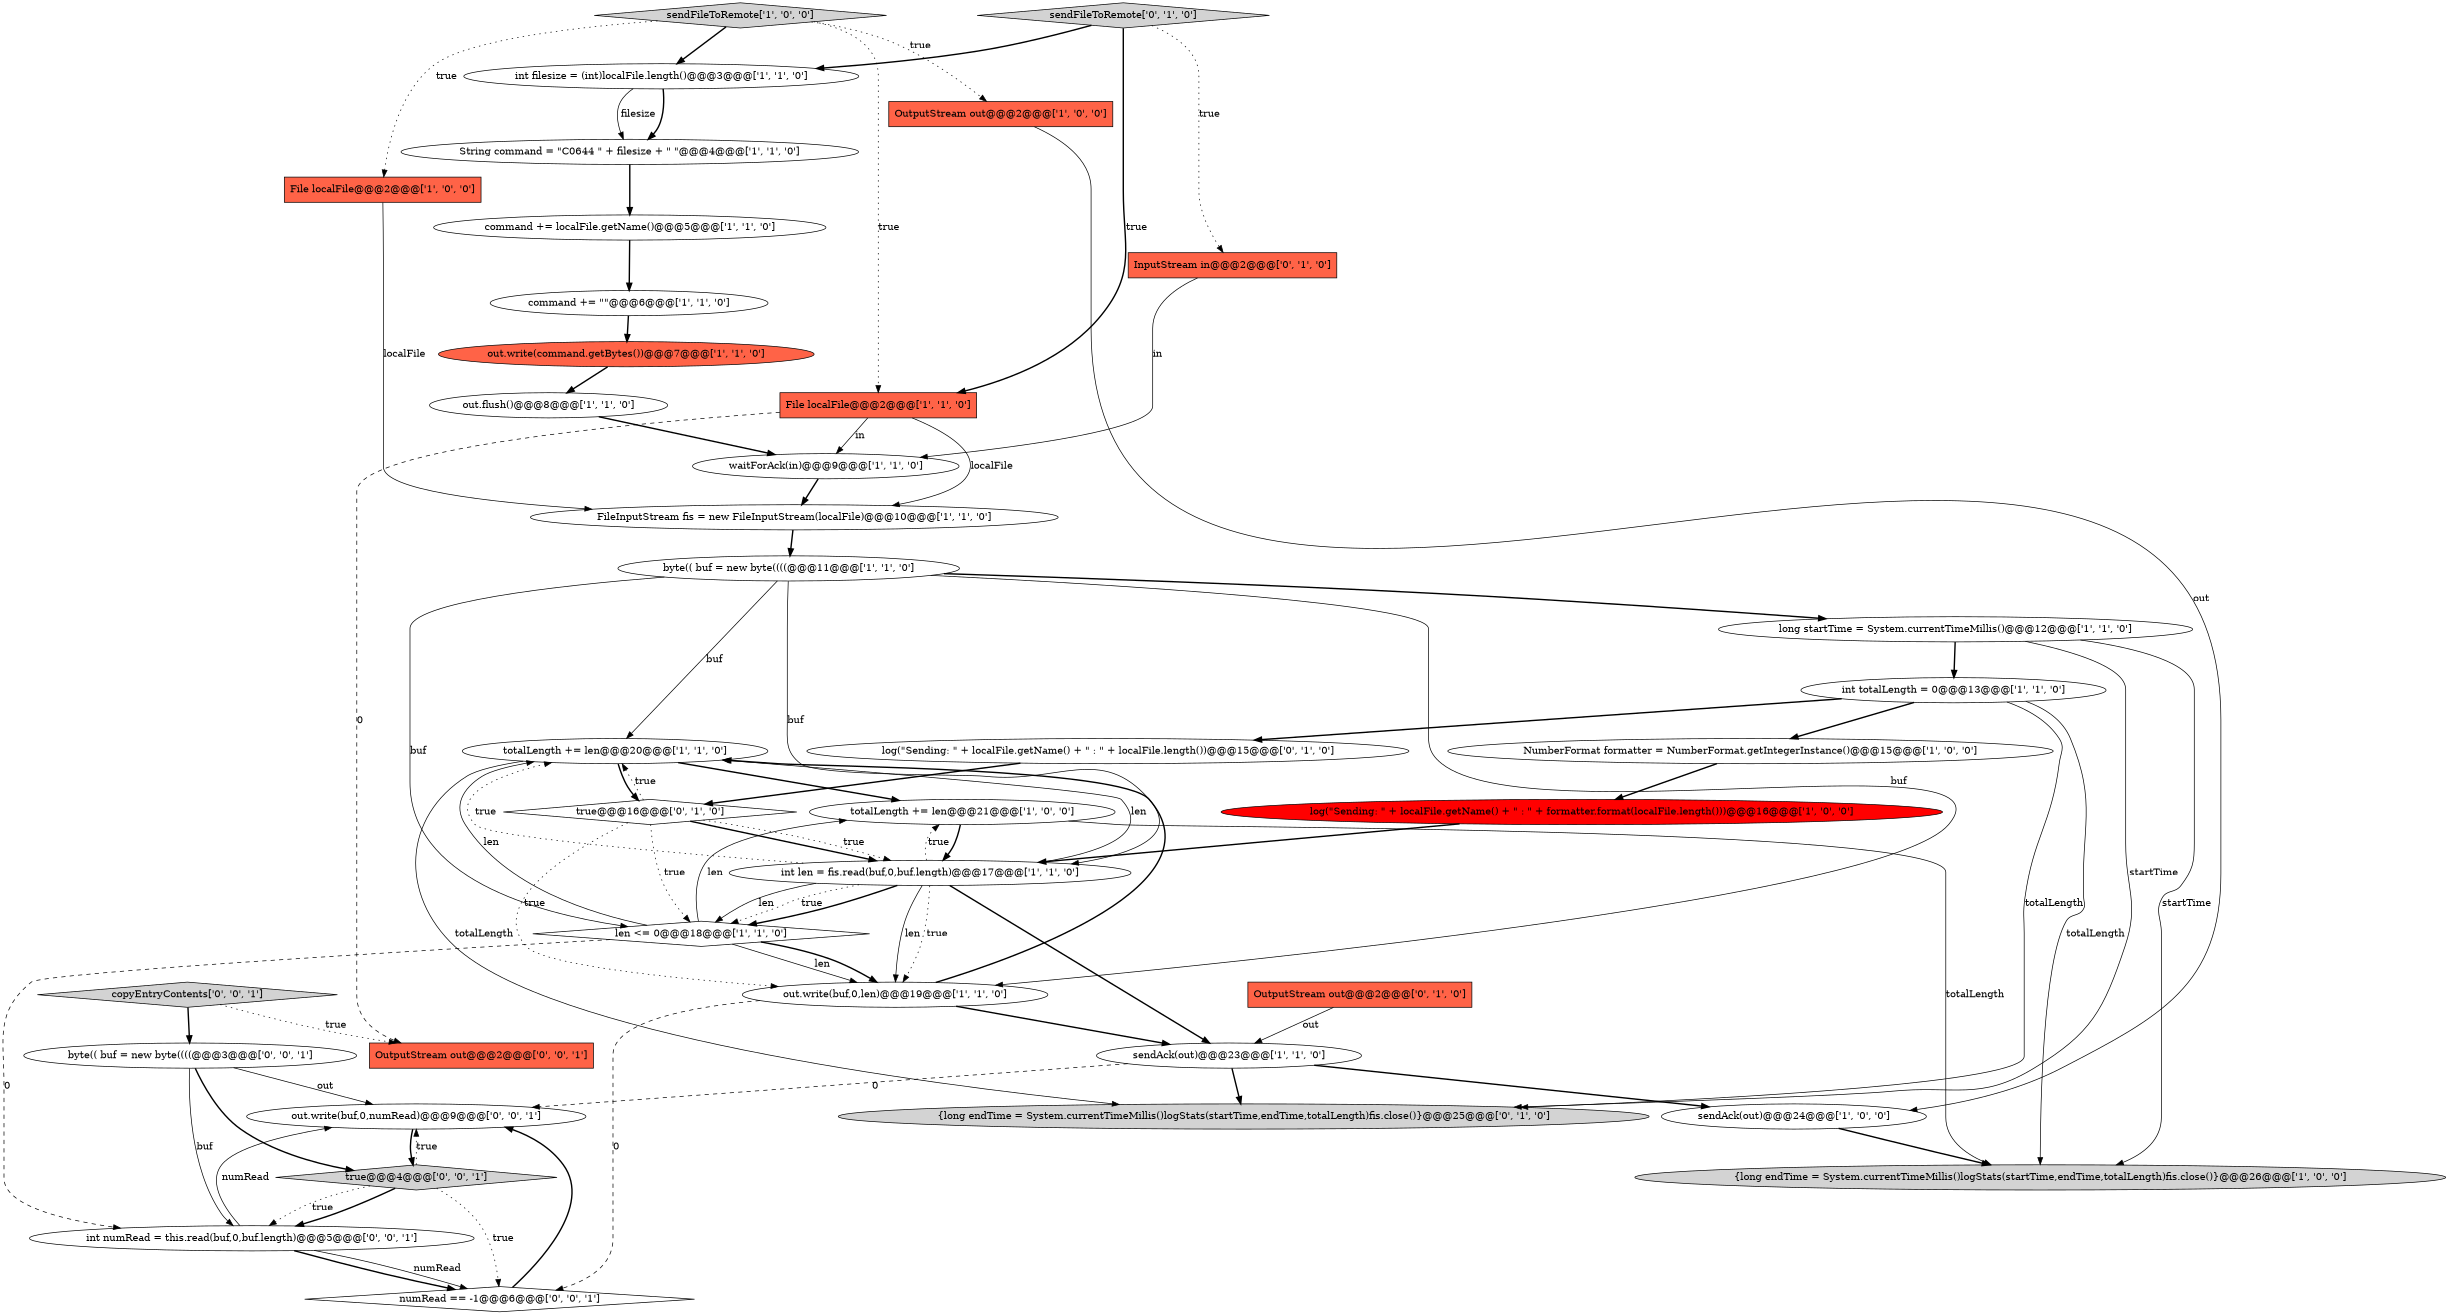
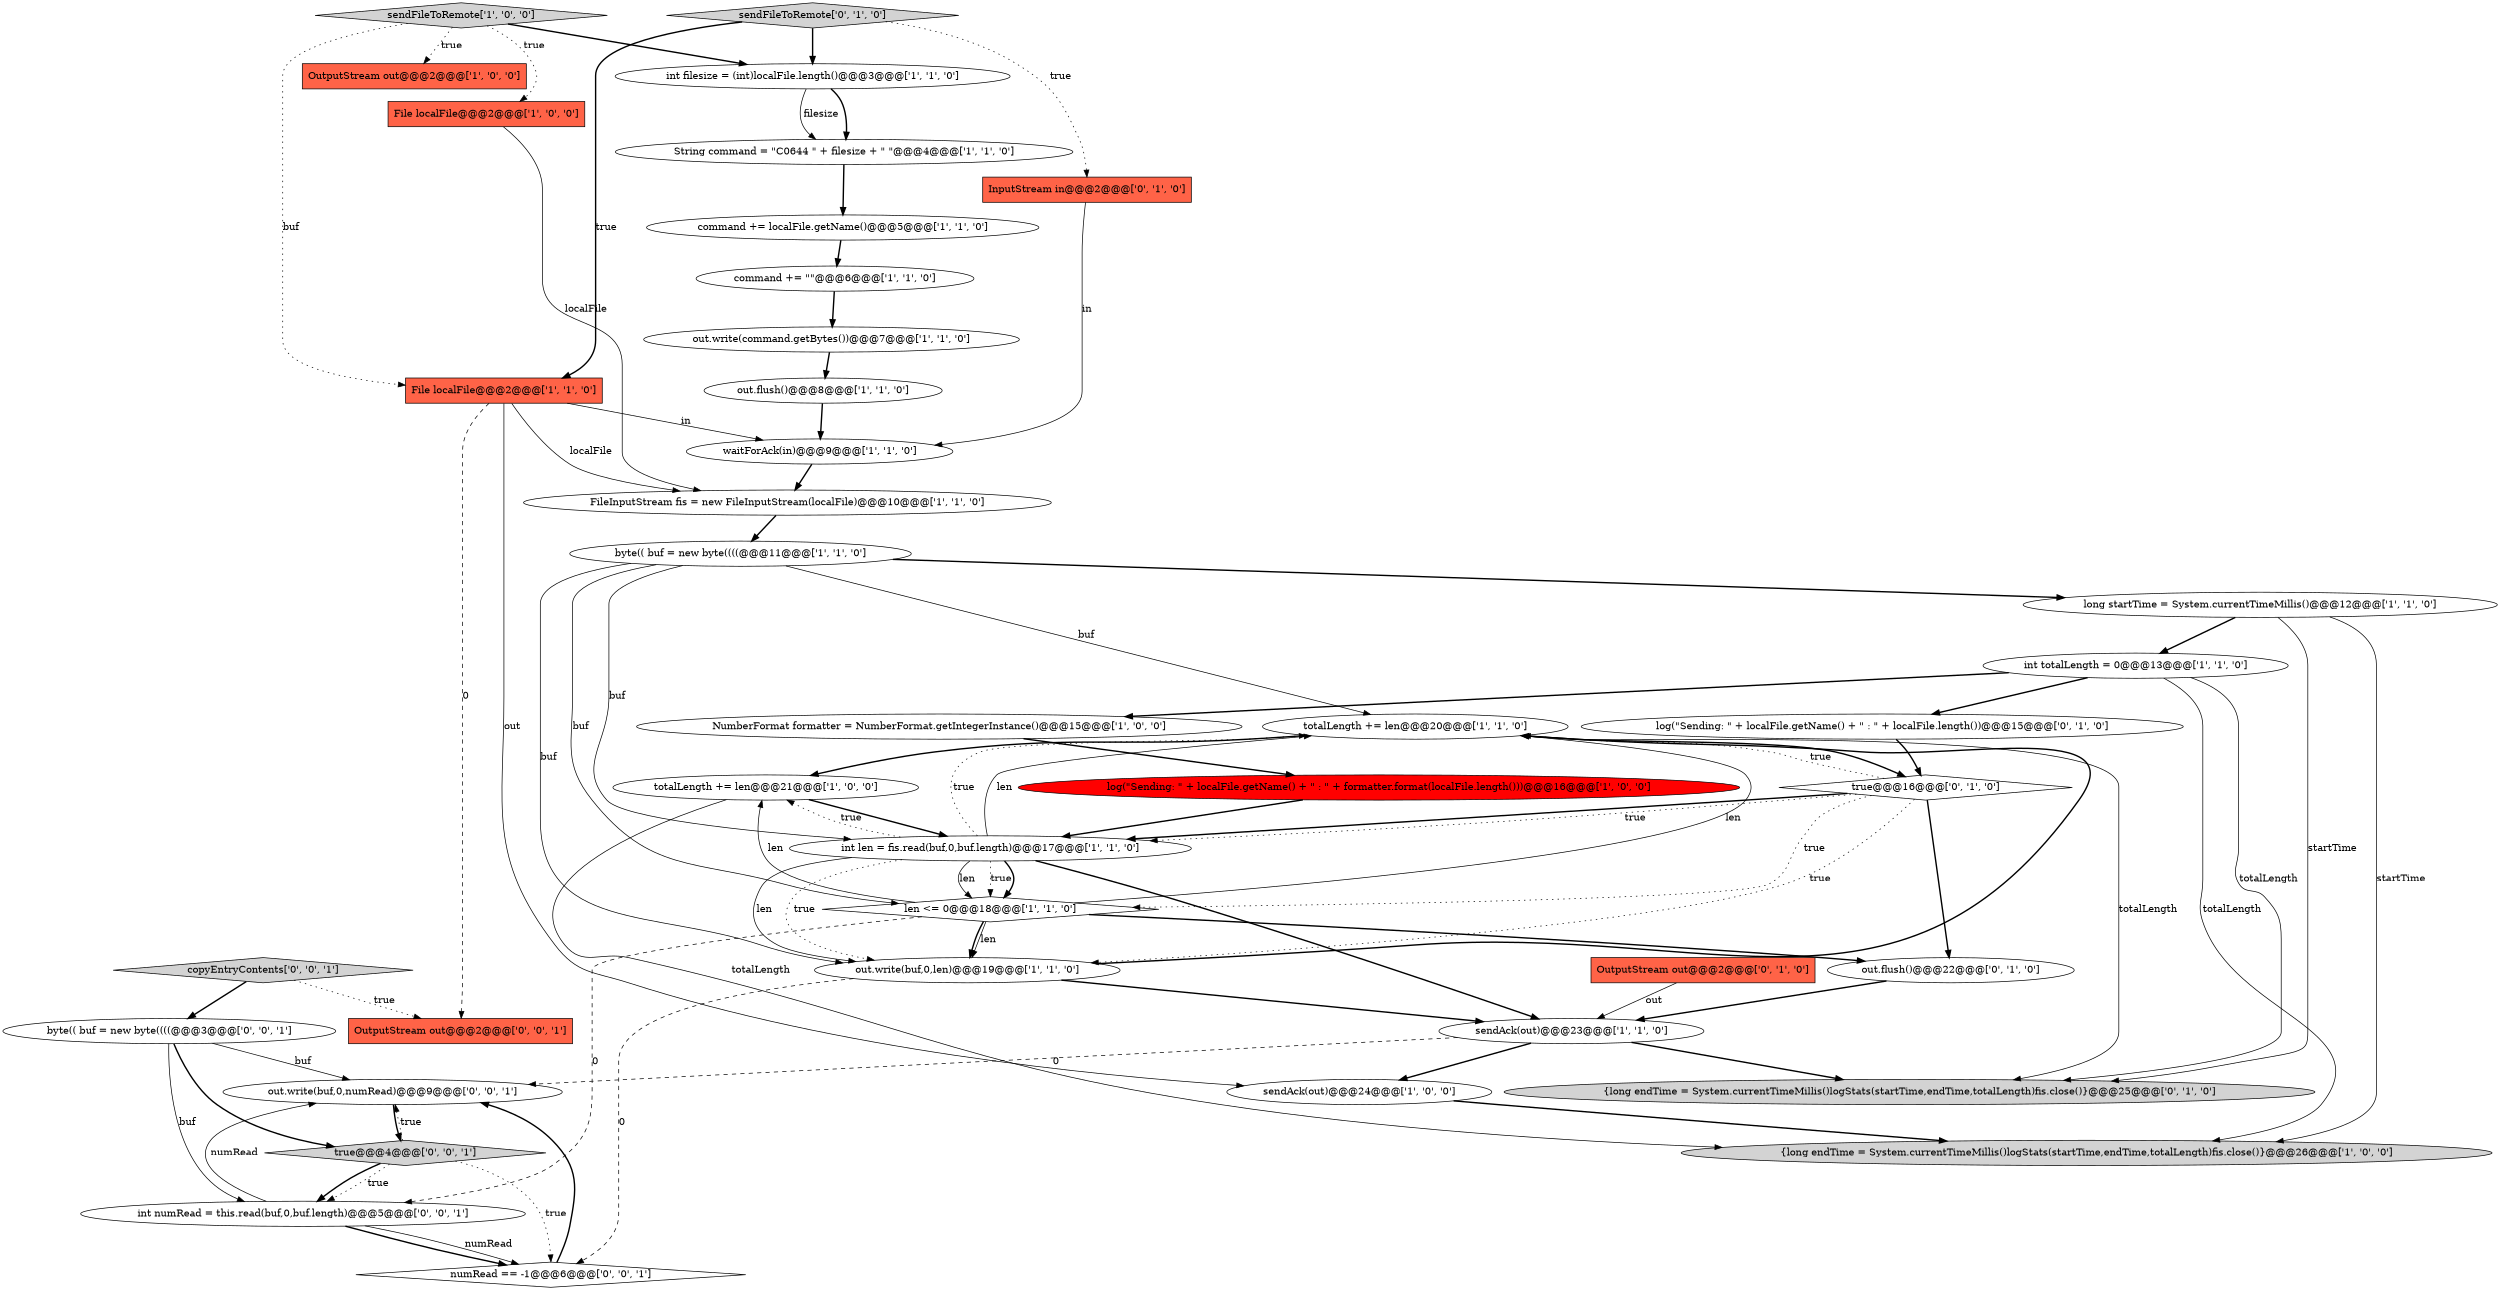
(889, 227) -> (291, 227)
(626, 354) -> (832, 340)
(1828, 507) -> (618, 980)
none -> (1951, 970)
(325, 1086) -> (303, 1062)
